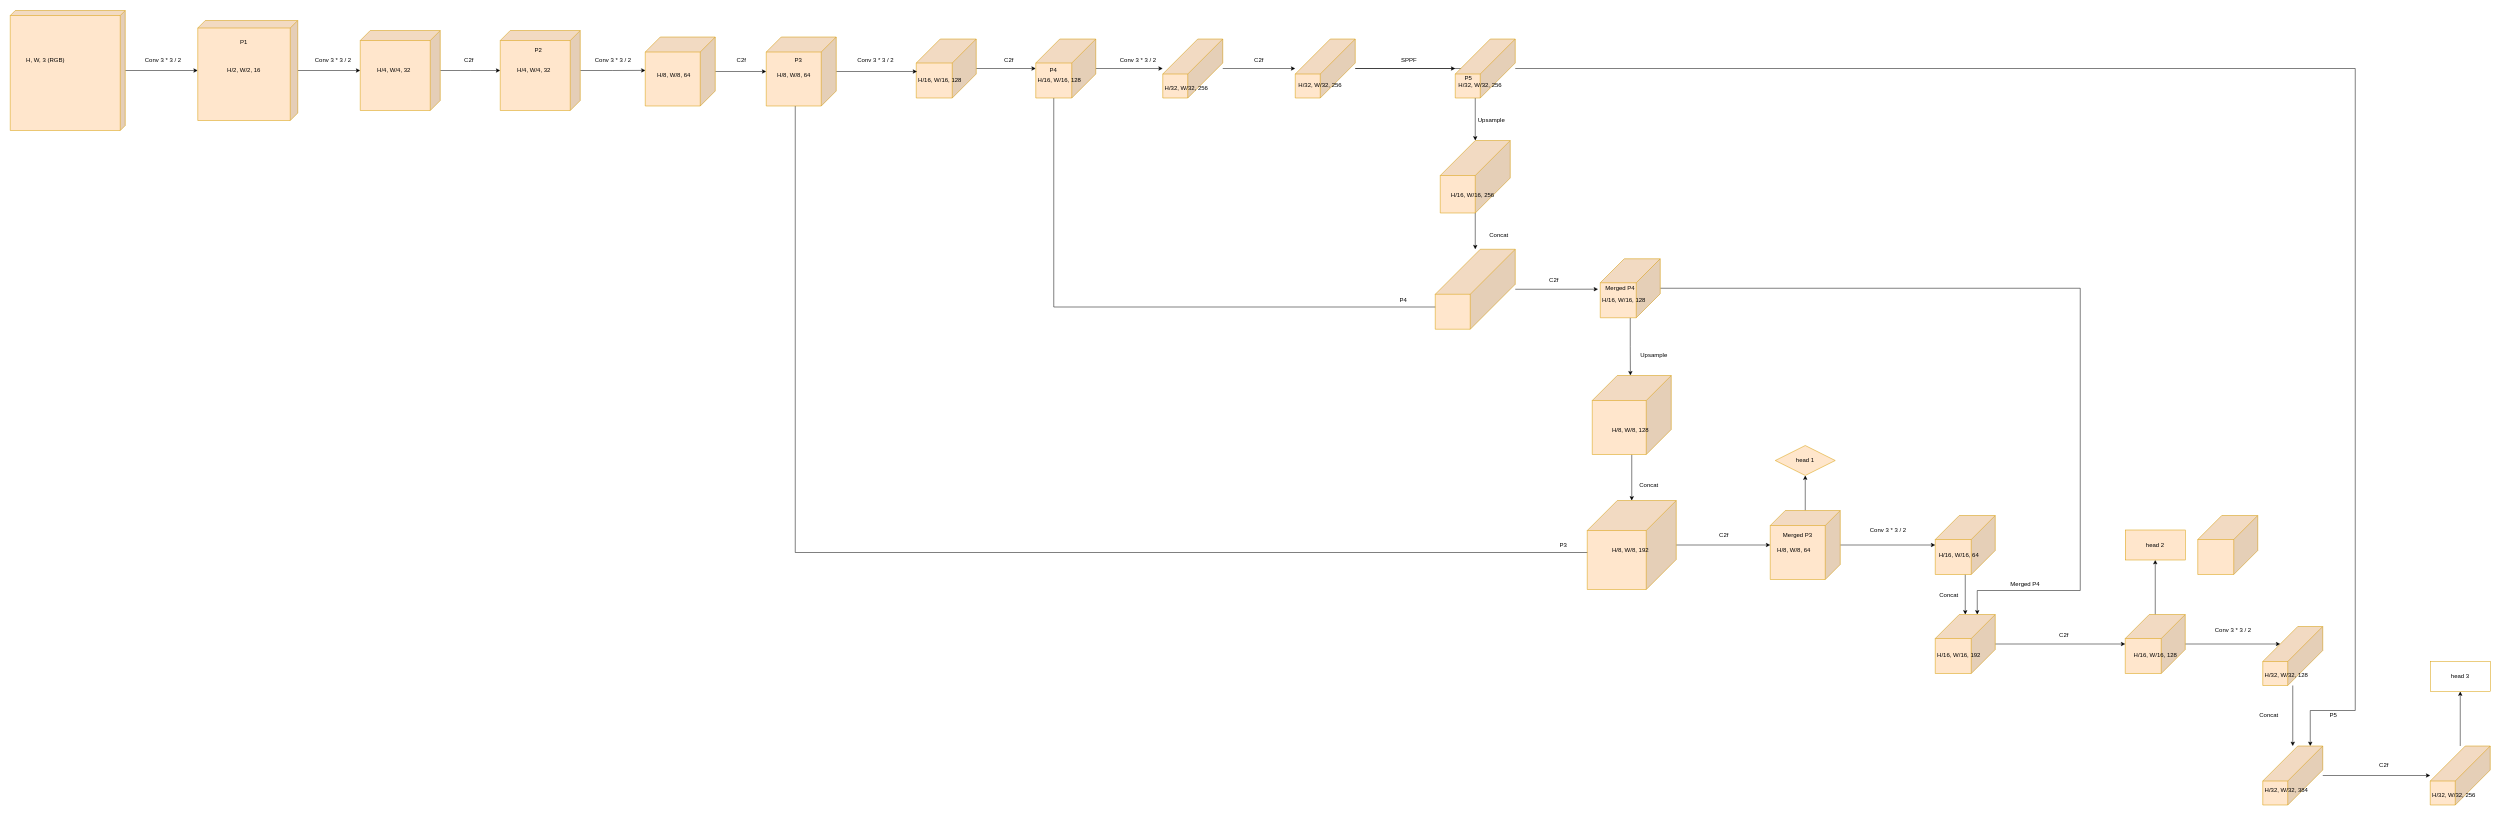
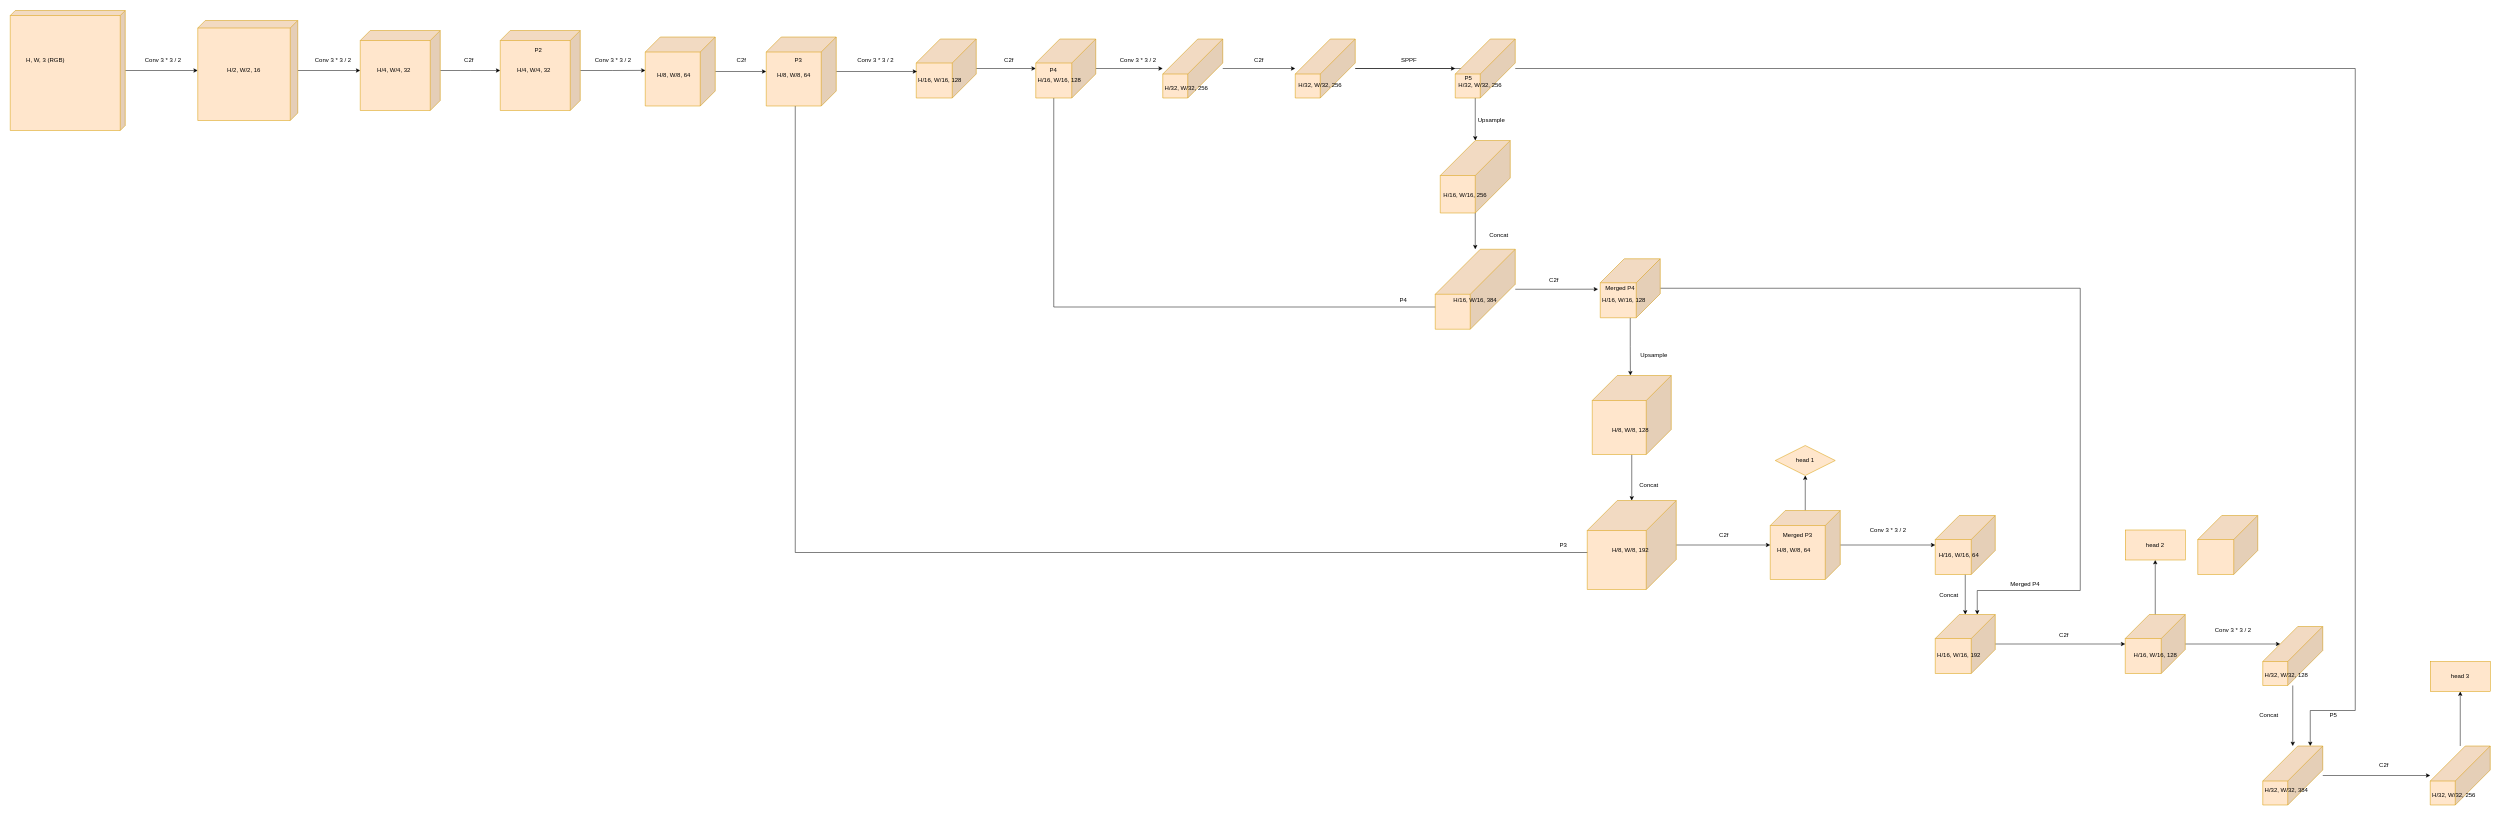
(244, 42) -> none
(1473, 195) -> (1465, 195)
none -> (1475, 300)
(2460, 676) -> (2460, 676)
